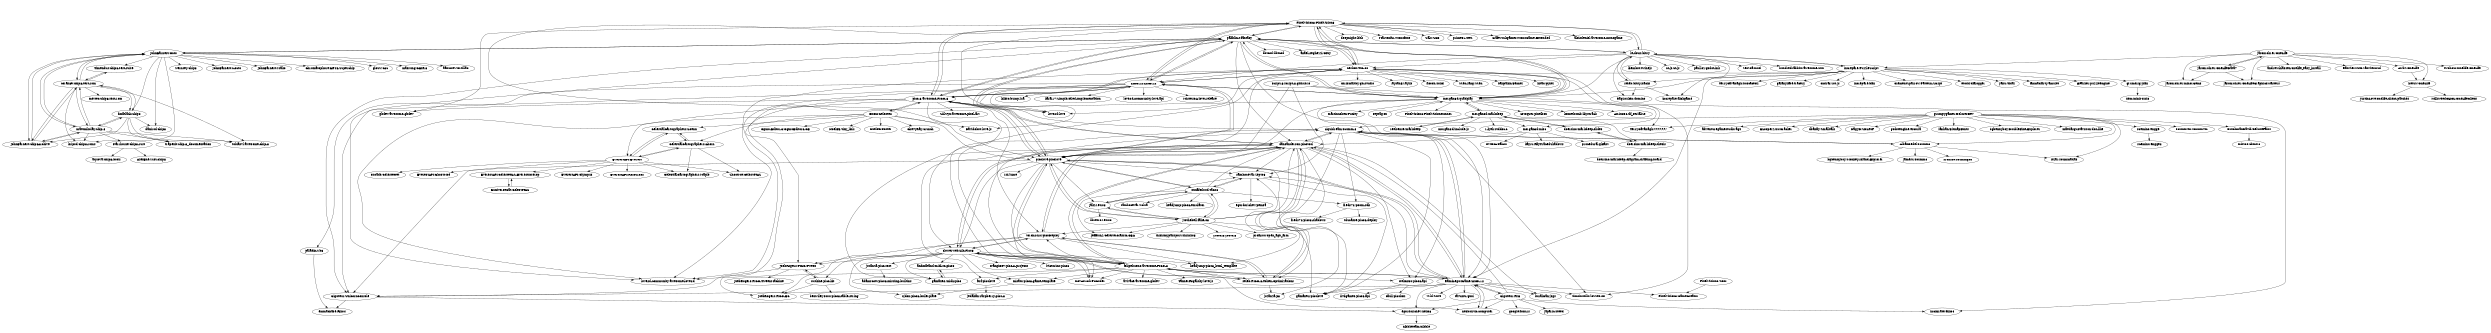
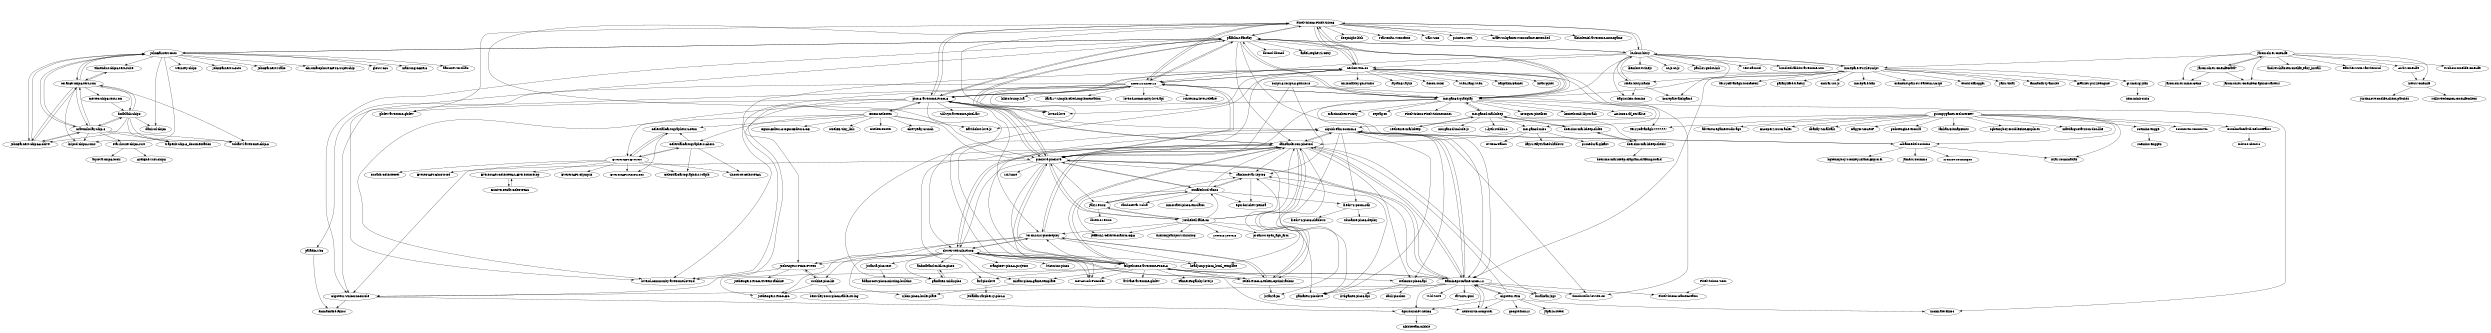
(145, 82) -> (117, 106)
(1415, 106) -> (1415, 106)
(681, 136) -> (655, 152)
(1185, 205) -> (1185, 205)
(1214, 206) -> (1227, 197)
